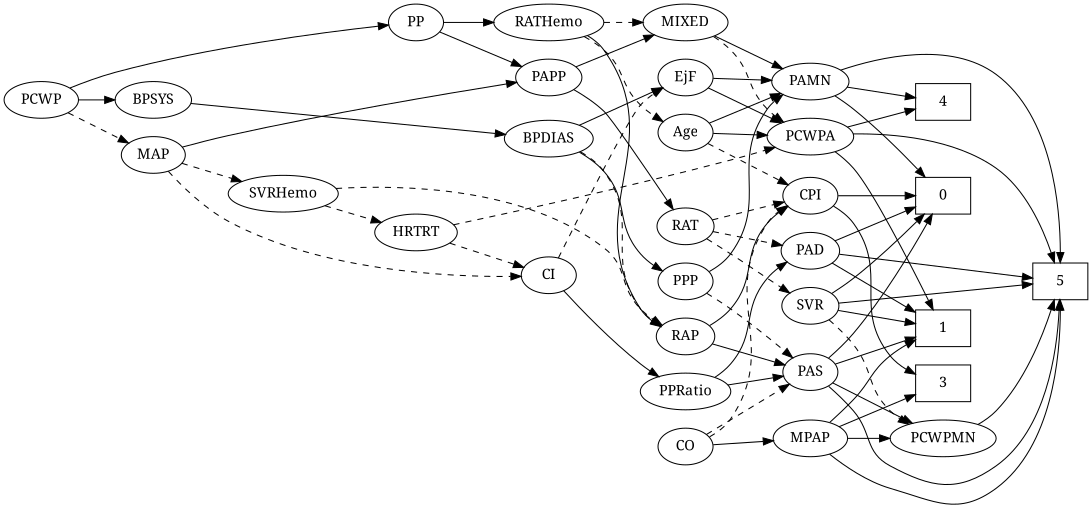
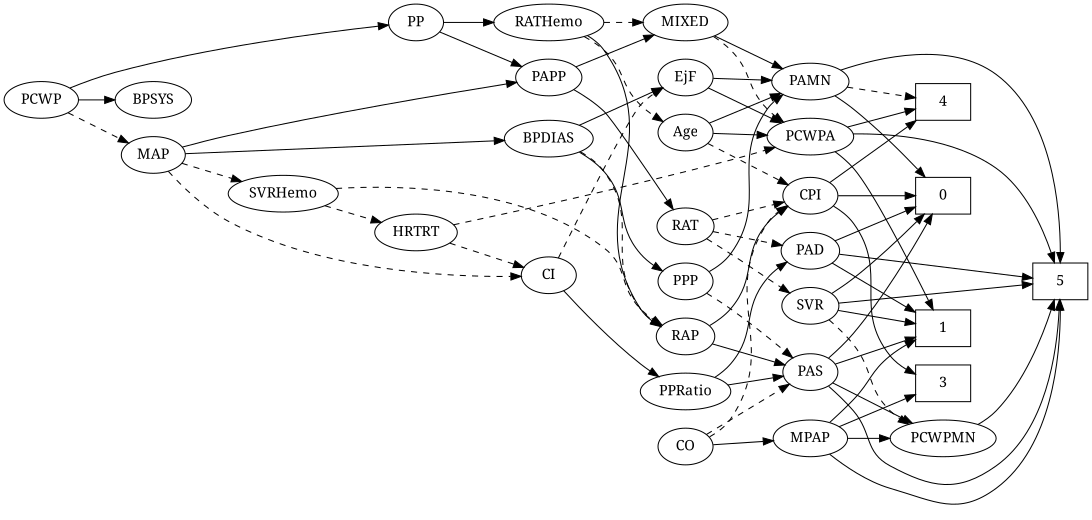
(876, 92) -> (876, 92)
(351, 119) -> (340, 147)
none -> (869, 155)
